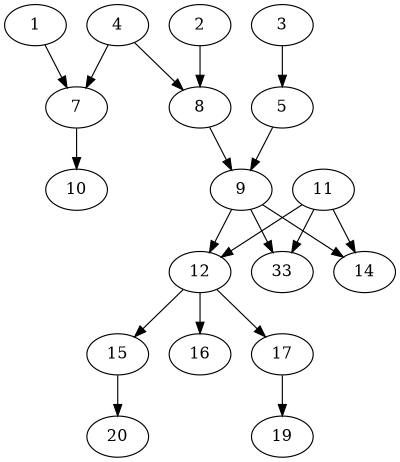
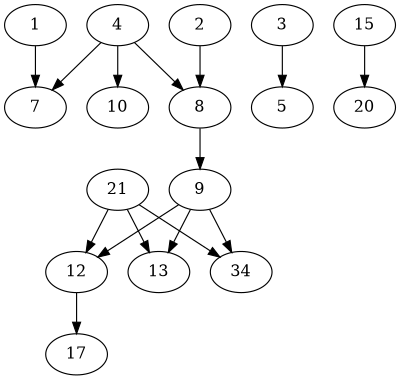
(77, 143) -> (118, 61)
(264, 143) -> none
(323, 190) -> (118, 190)
(282, 272) -> (159, 272)
(365, 272) -> (241, 272)
(163, 309) -> none
(200, 354) -> none
(282, 437) -> none
